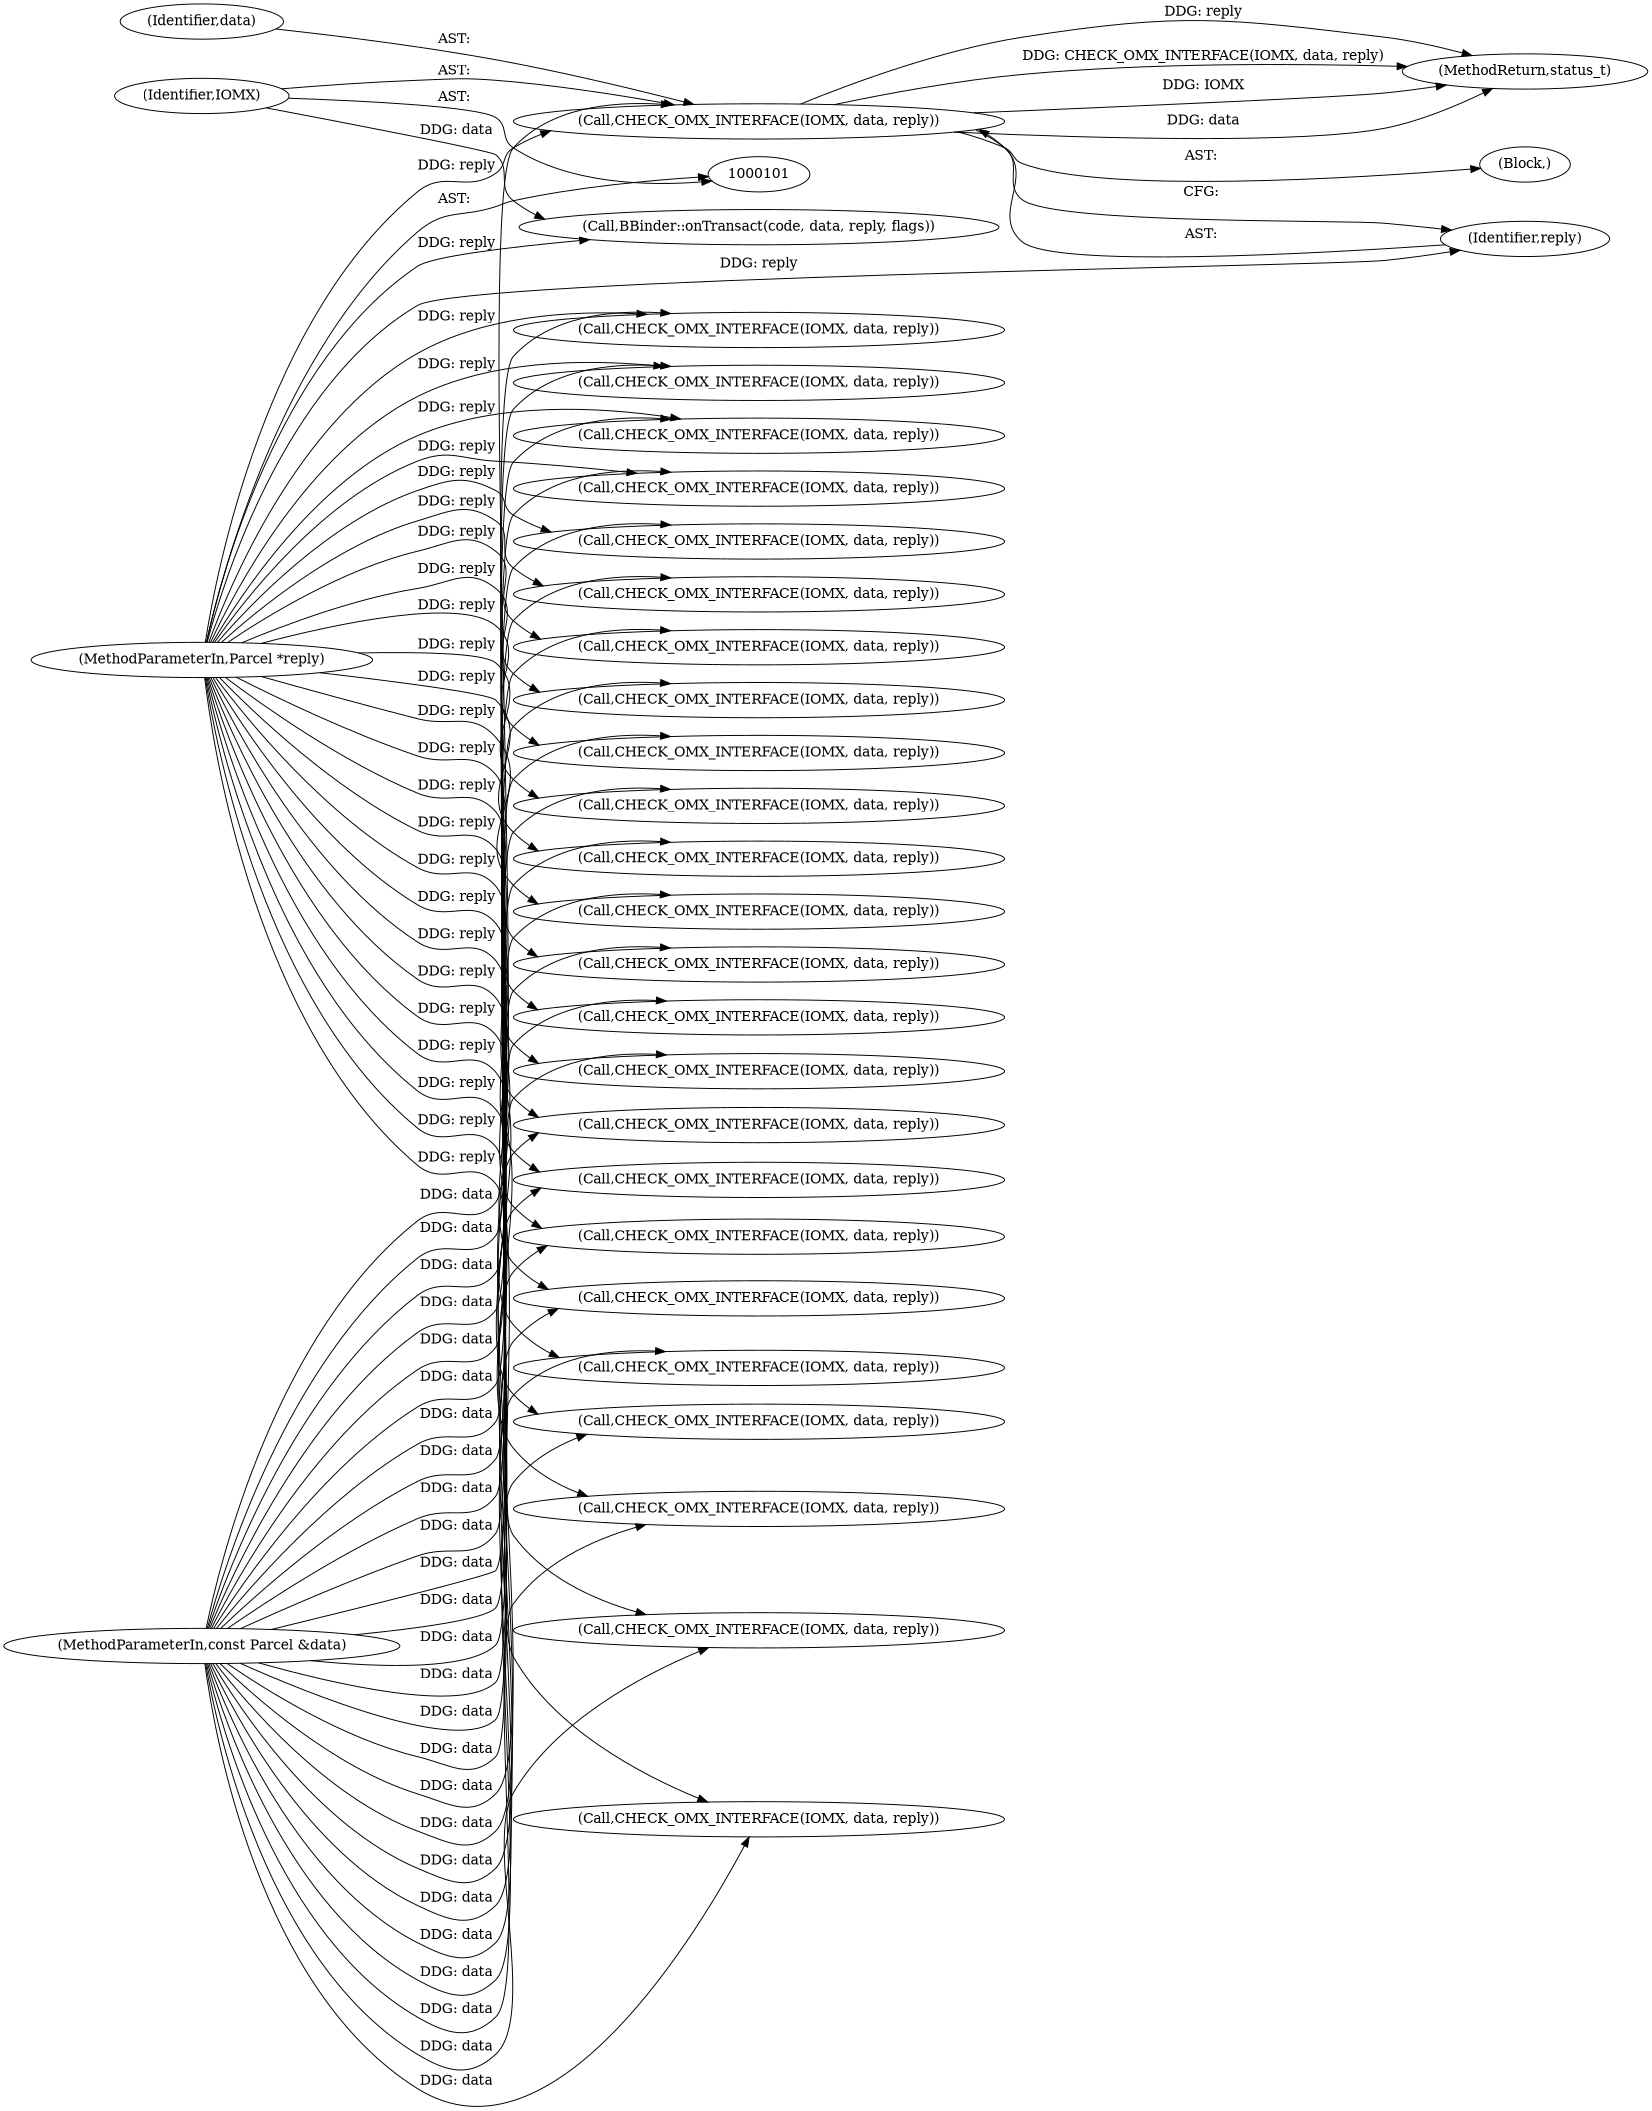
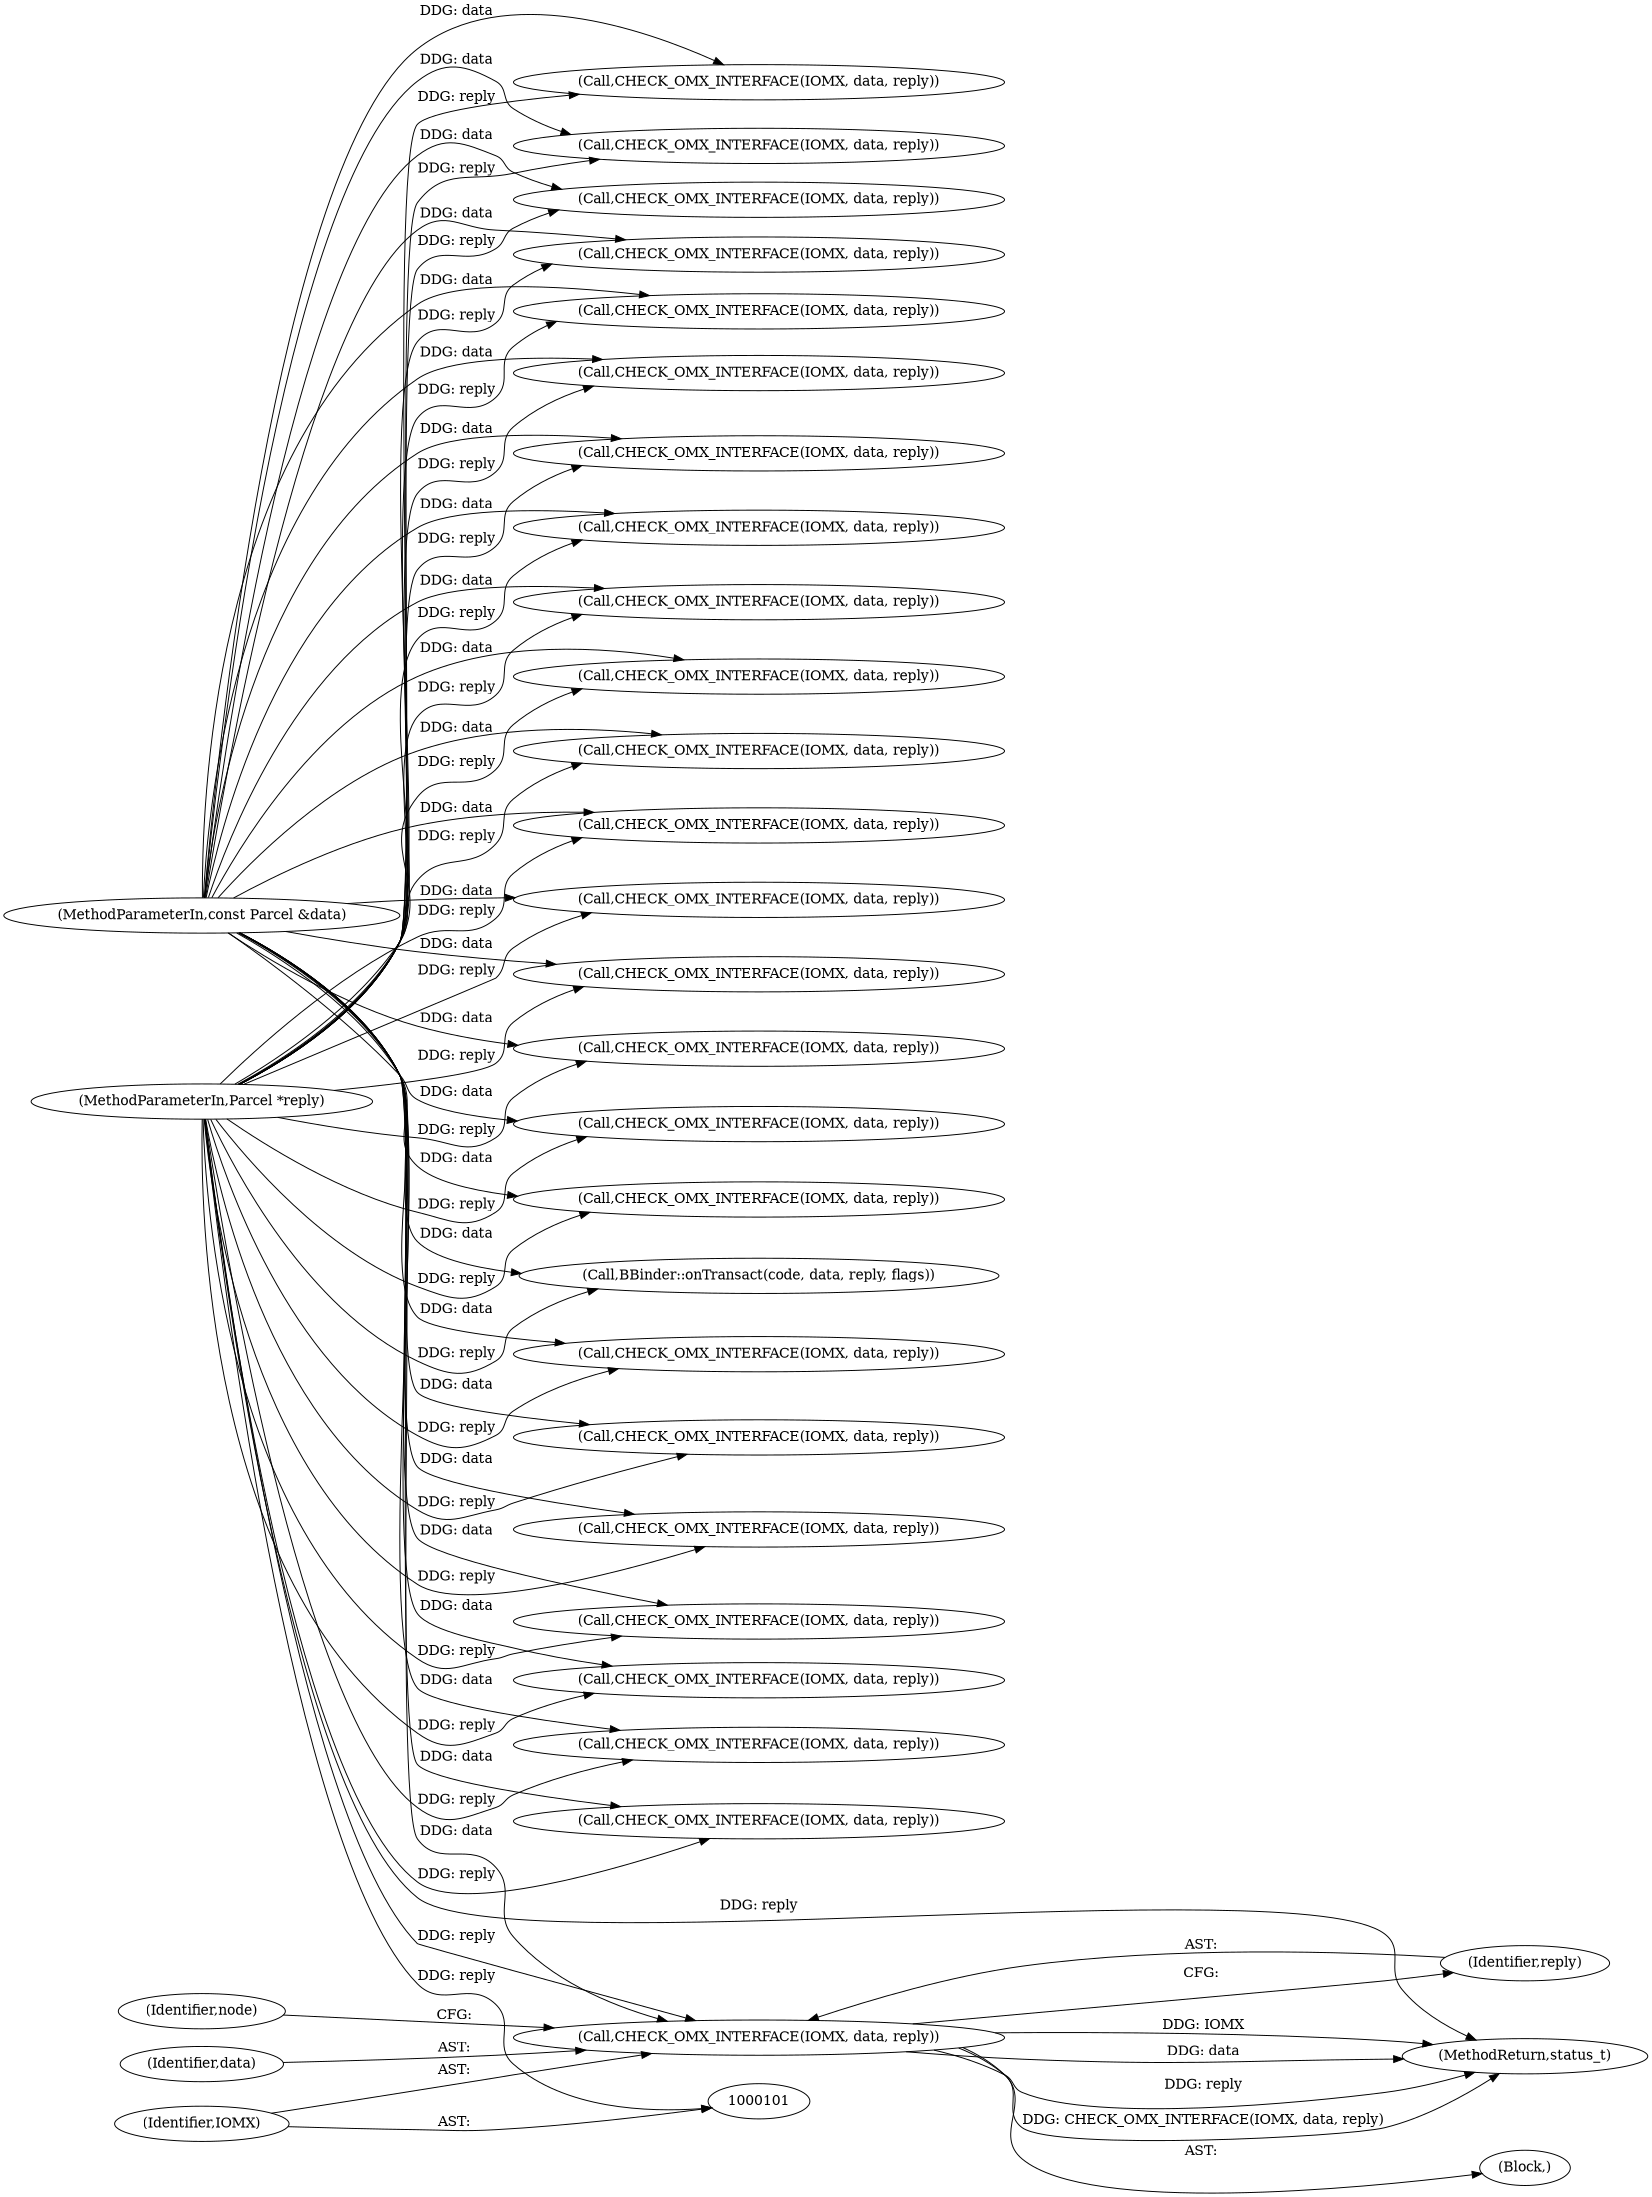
(419, 138) -> (405, 1100)
(457, 199) -> (457, 1976)
(731, 281) -> (563, 1921)
none -> (202, 2011)
